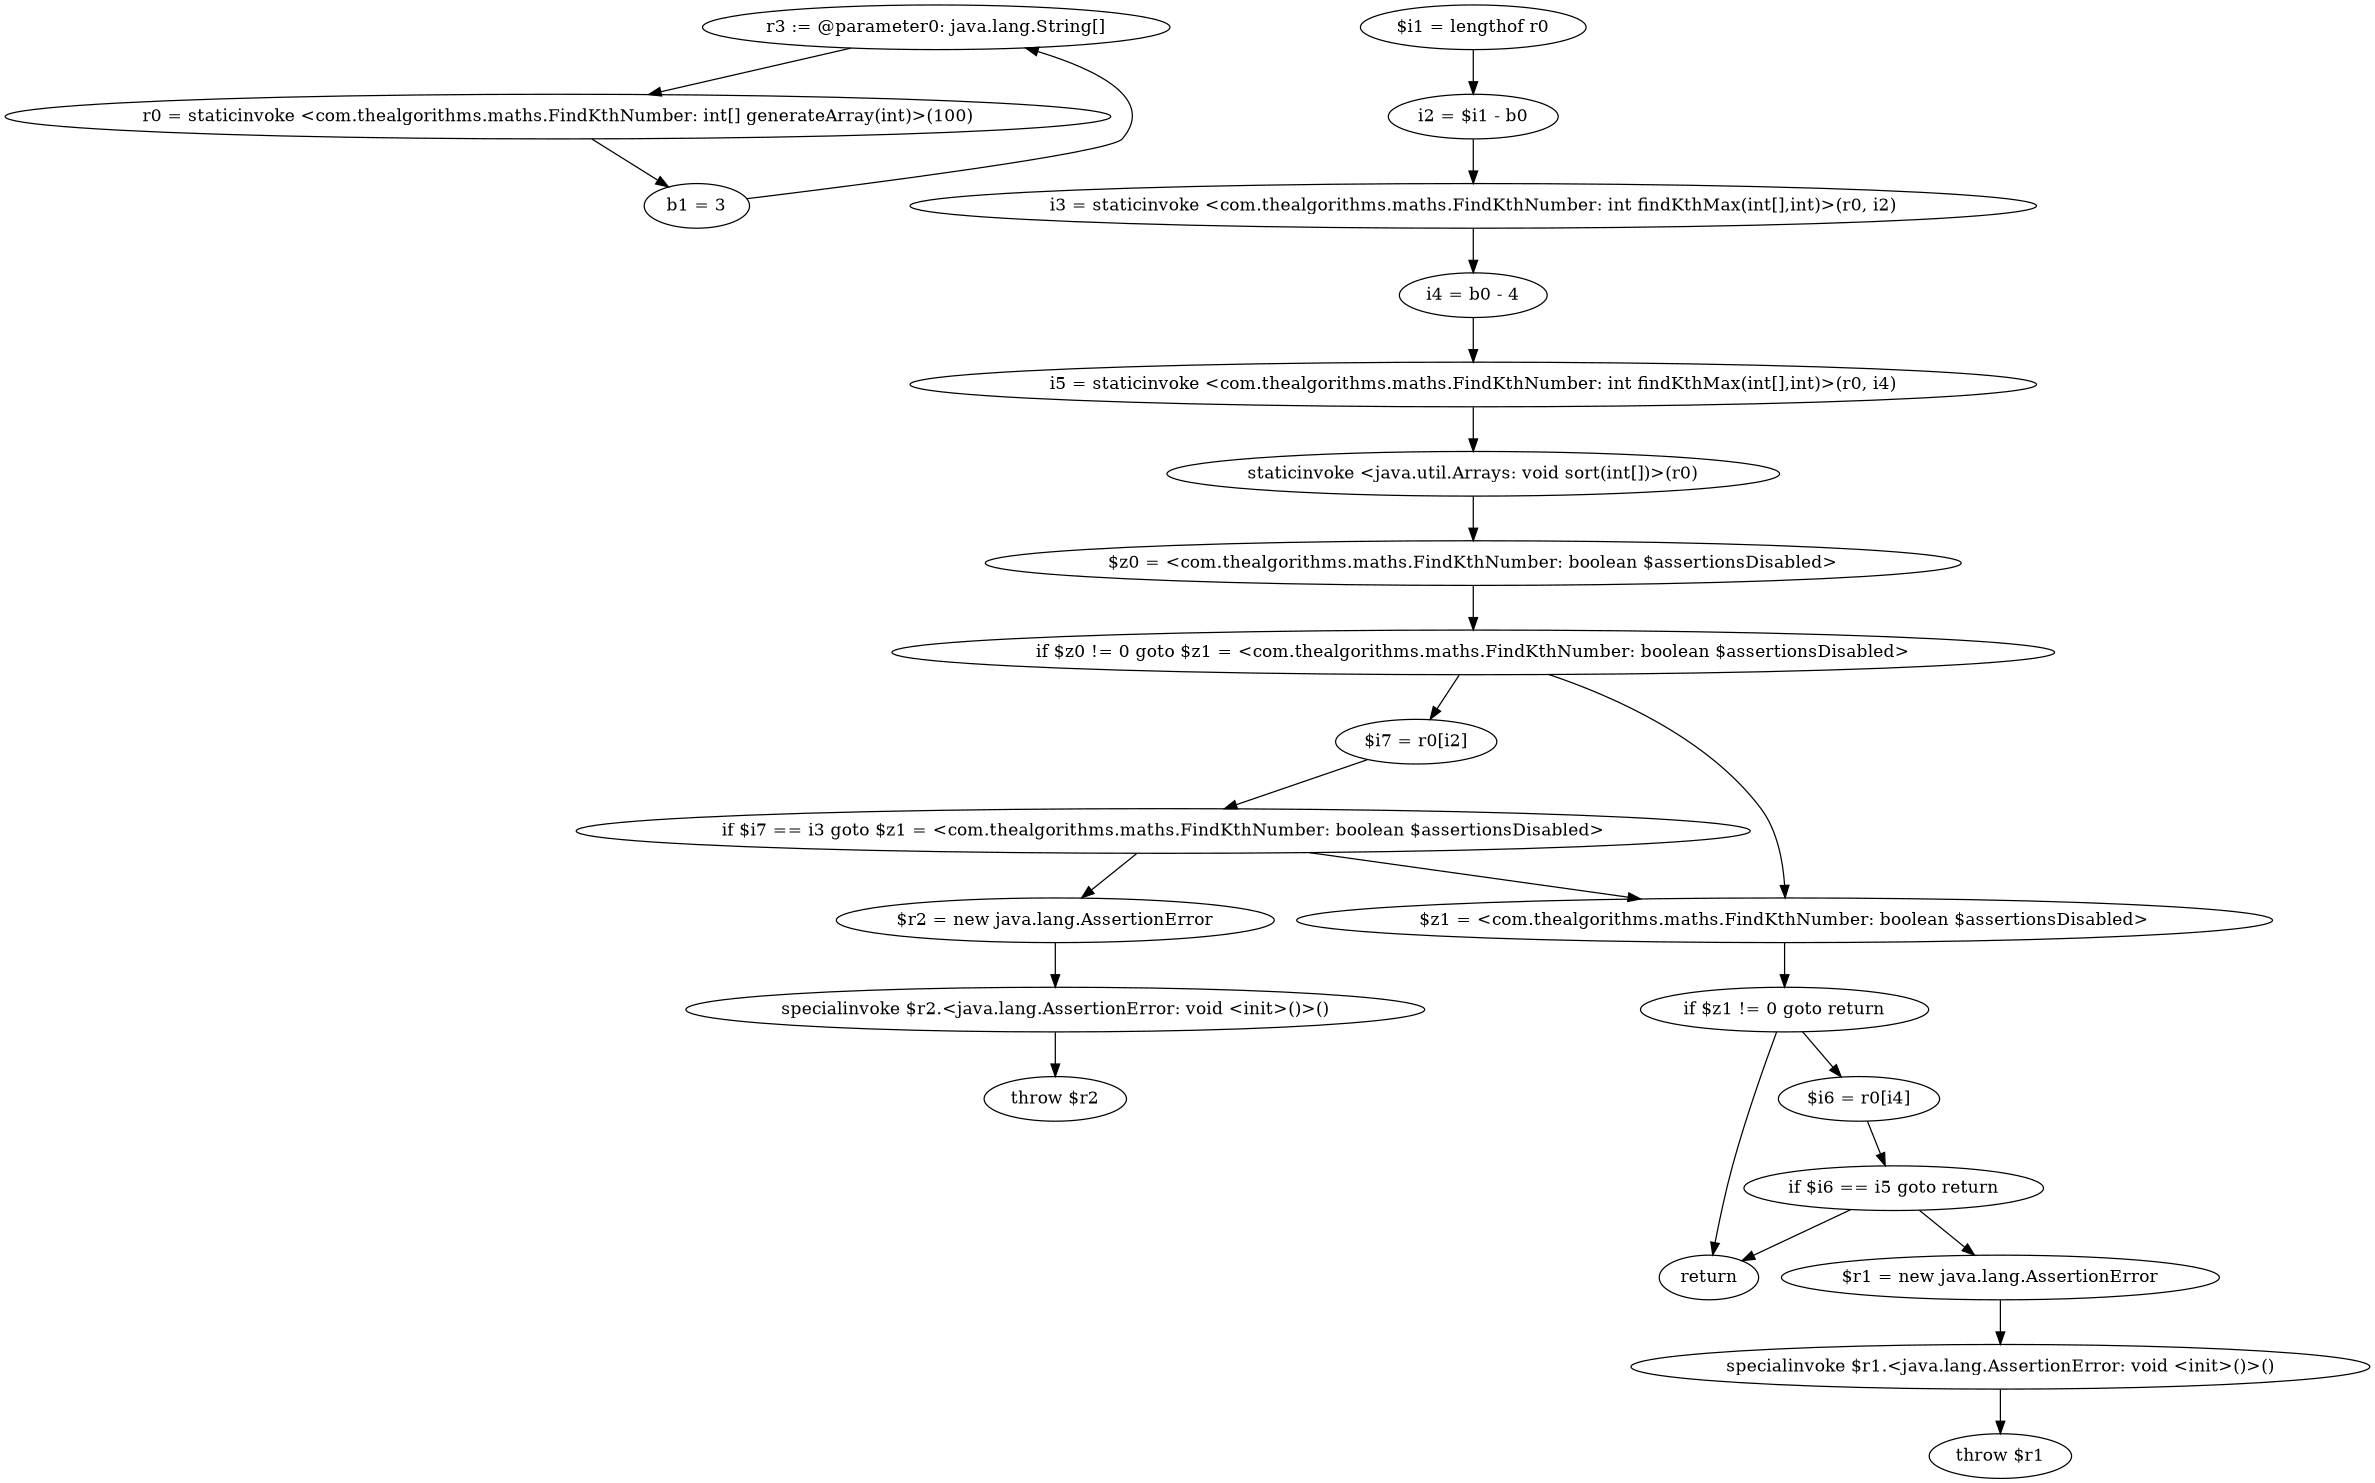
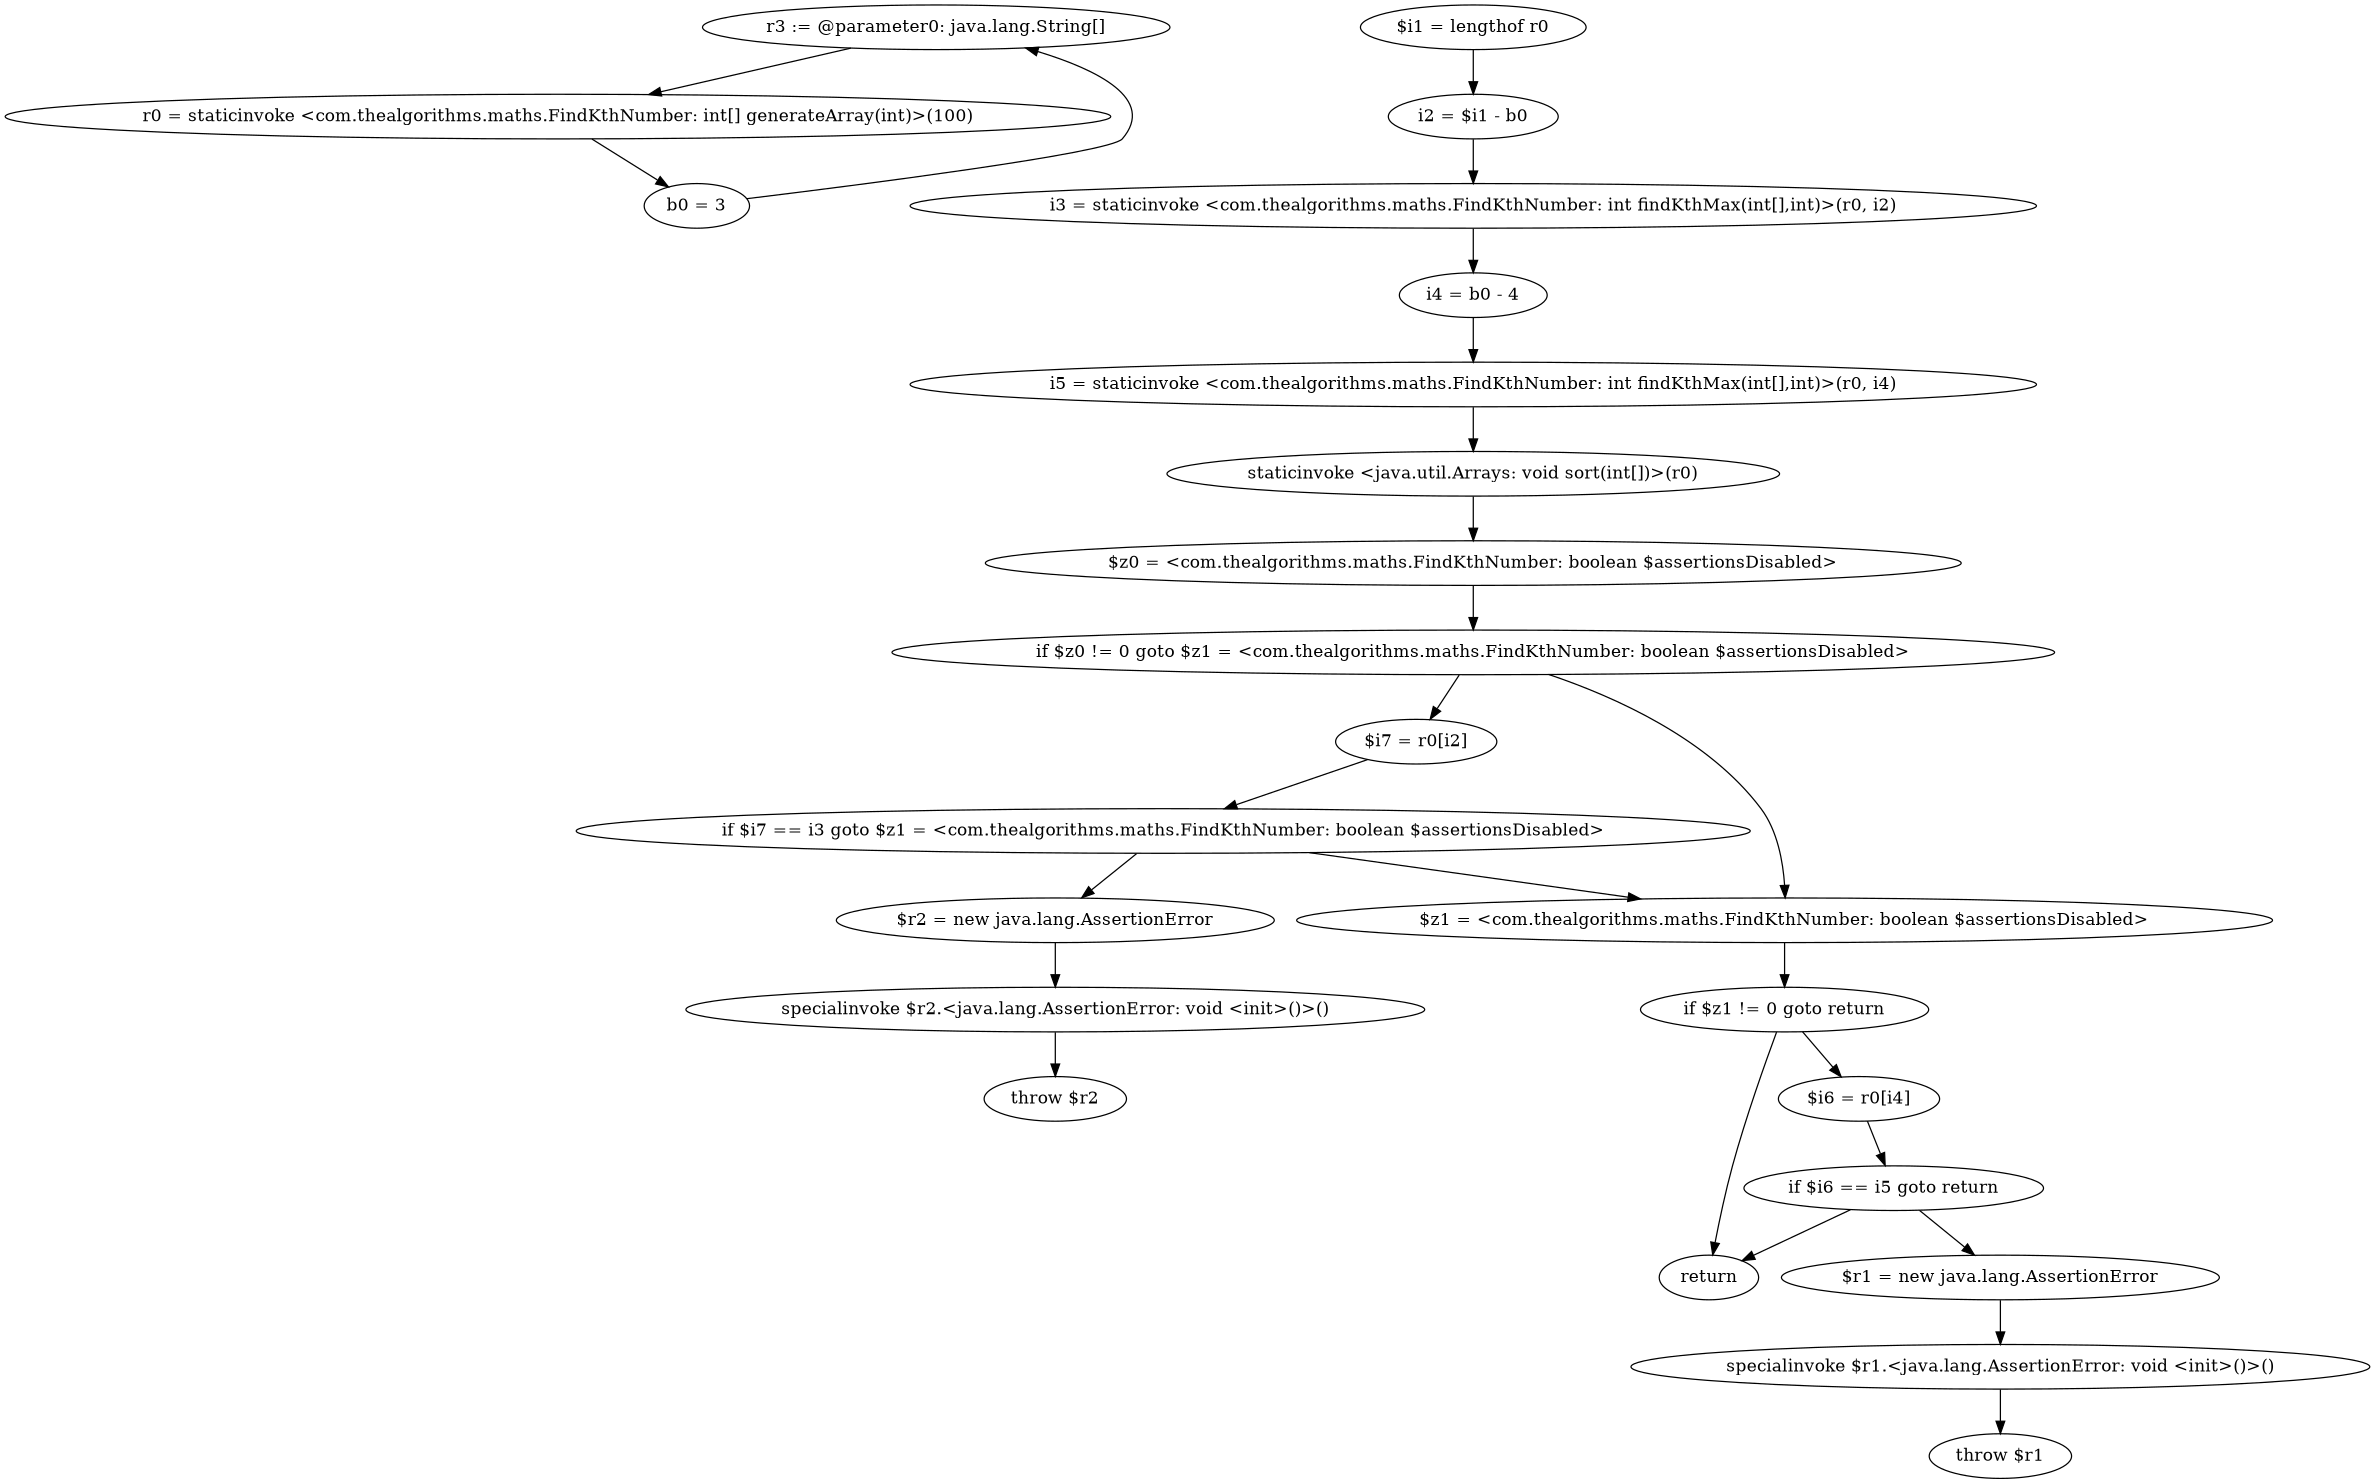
(697, 206) -> (697, 206)
